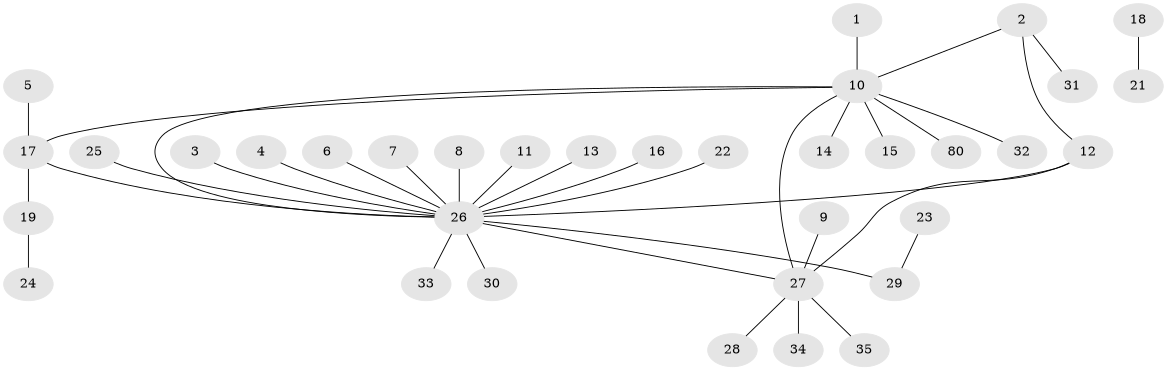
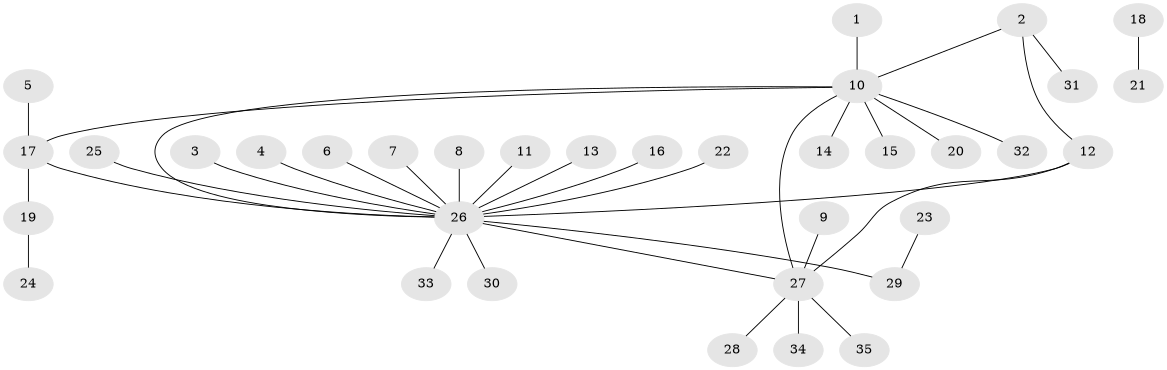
(956, 152) -> (956, 152)
